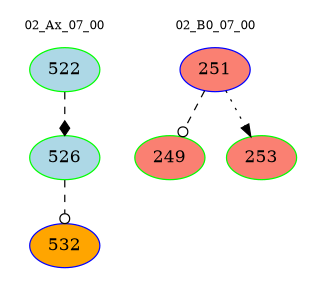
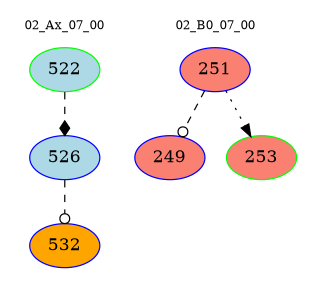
(65, 158) -> (65, 158)
(170, 158) -> (170, 158)
